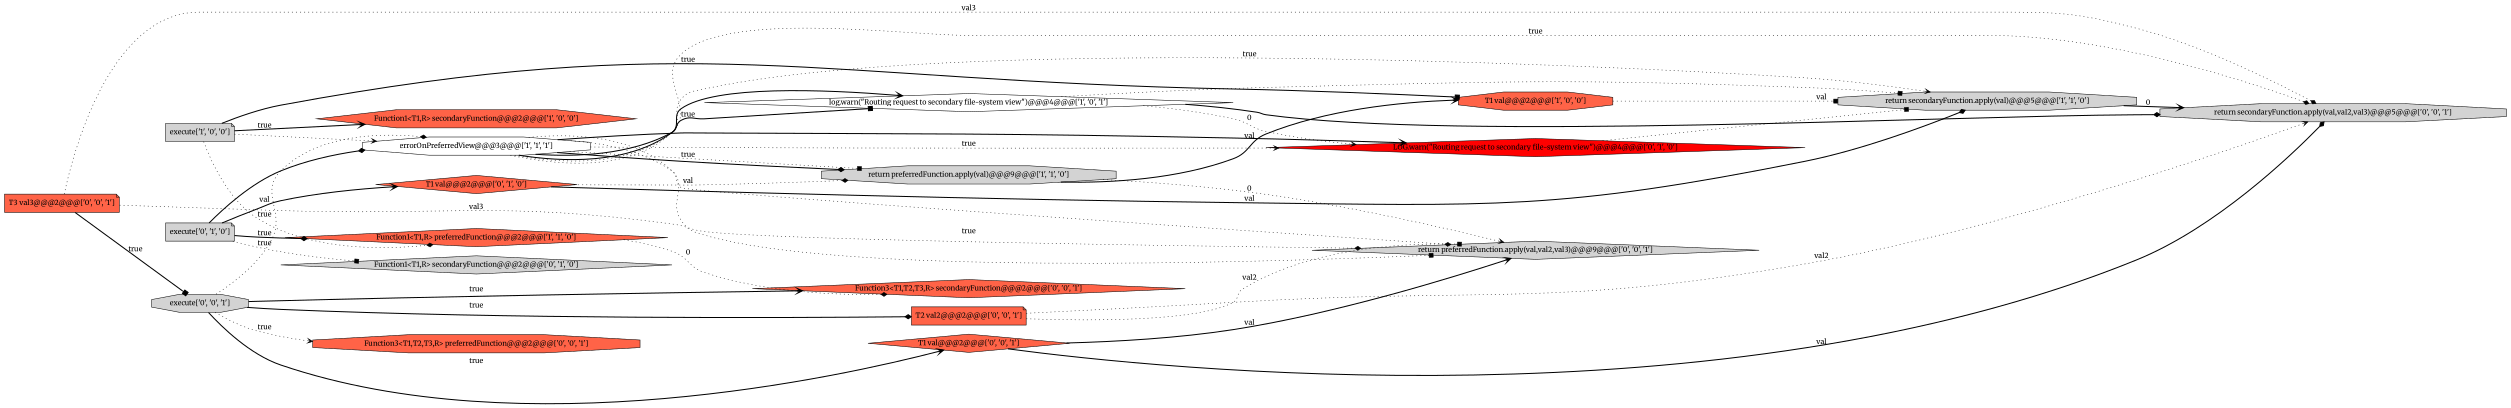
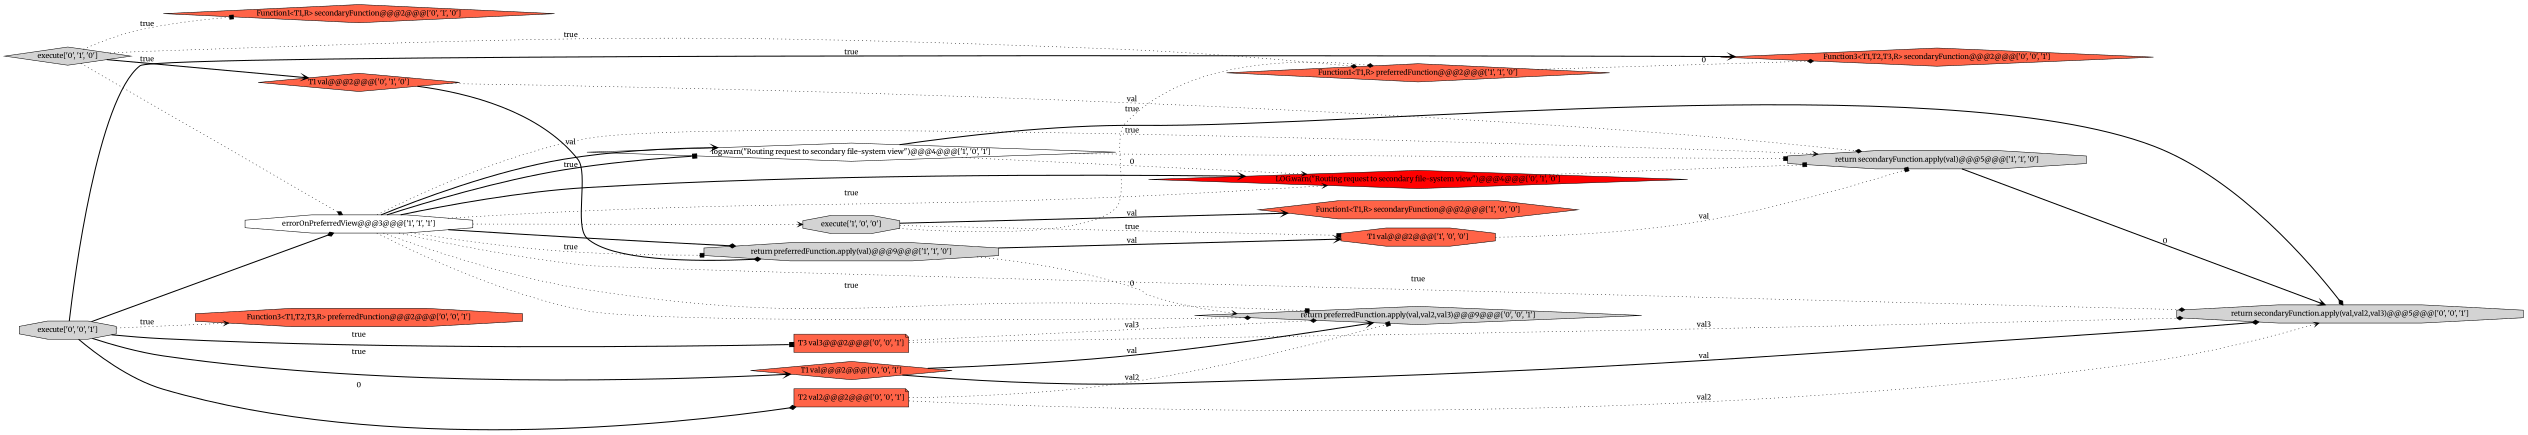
(805, 67) -> (1118, 230)
(265, 126) -> (1132, 214)
(200, 132) -> (851, 224)
(303, 138) -> (635, 224)
(273, 174) -> (209, 138)
(275, 178) -> (210, 278)
(708, 185) -> (582, 194)
(265, 200) -> (147, 59)
(1261, 203) -> (1117, 102)
(200, 232) -> (68, 56)
(268, 238) -> (731, 38)
(129, 252) -> (450, 346)
(476, 265) -> (359, 14)
(476, 306) -> (359, 385)
